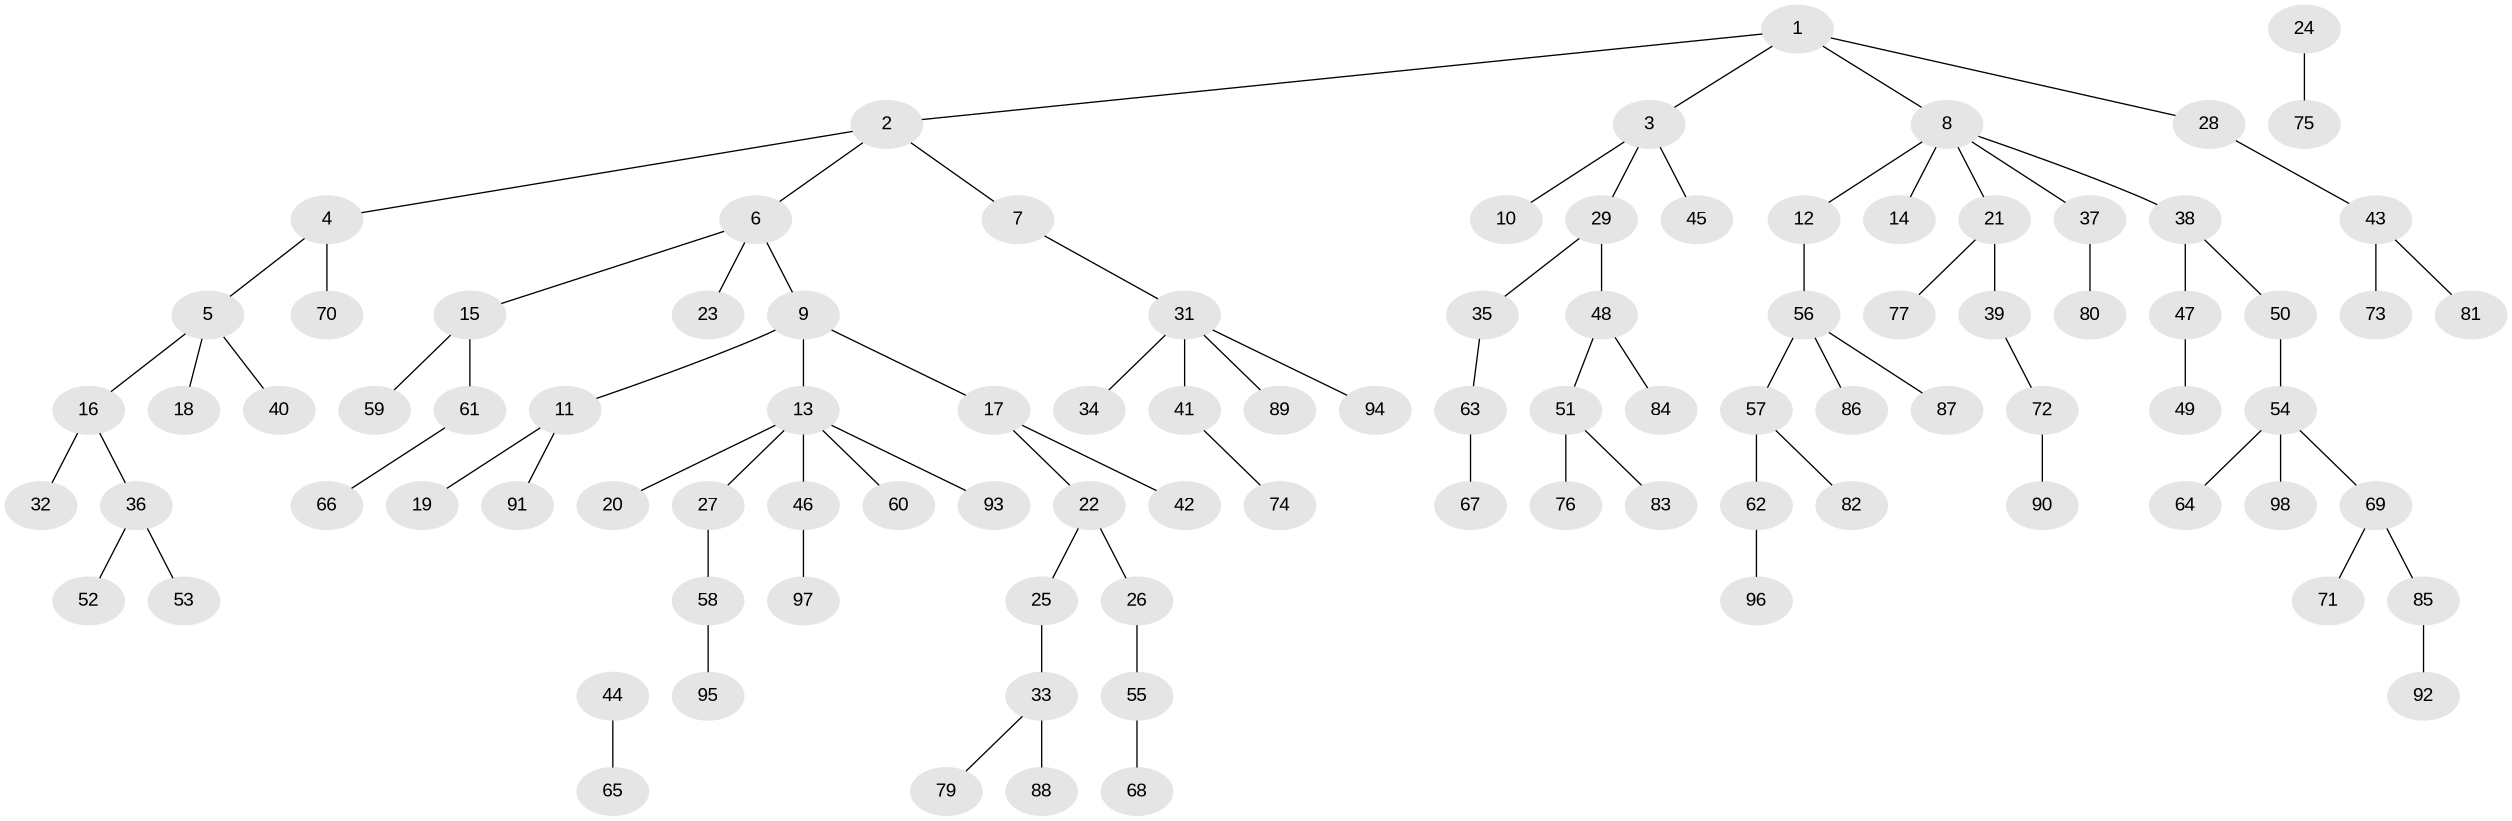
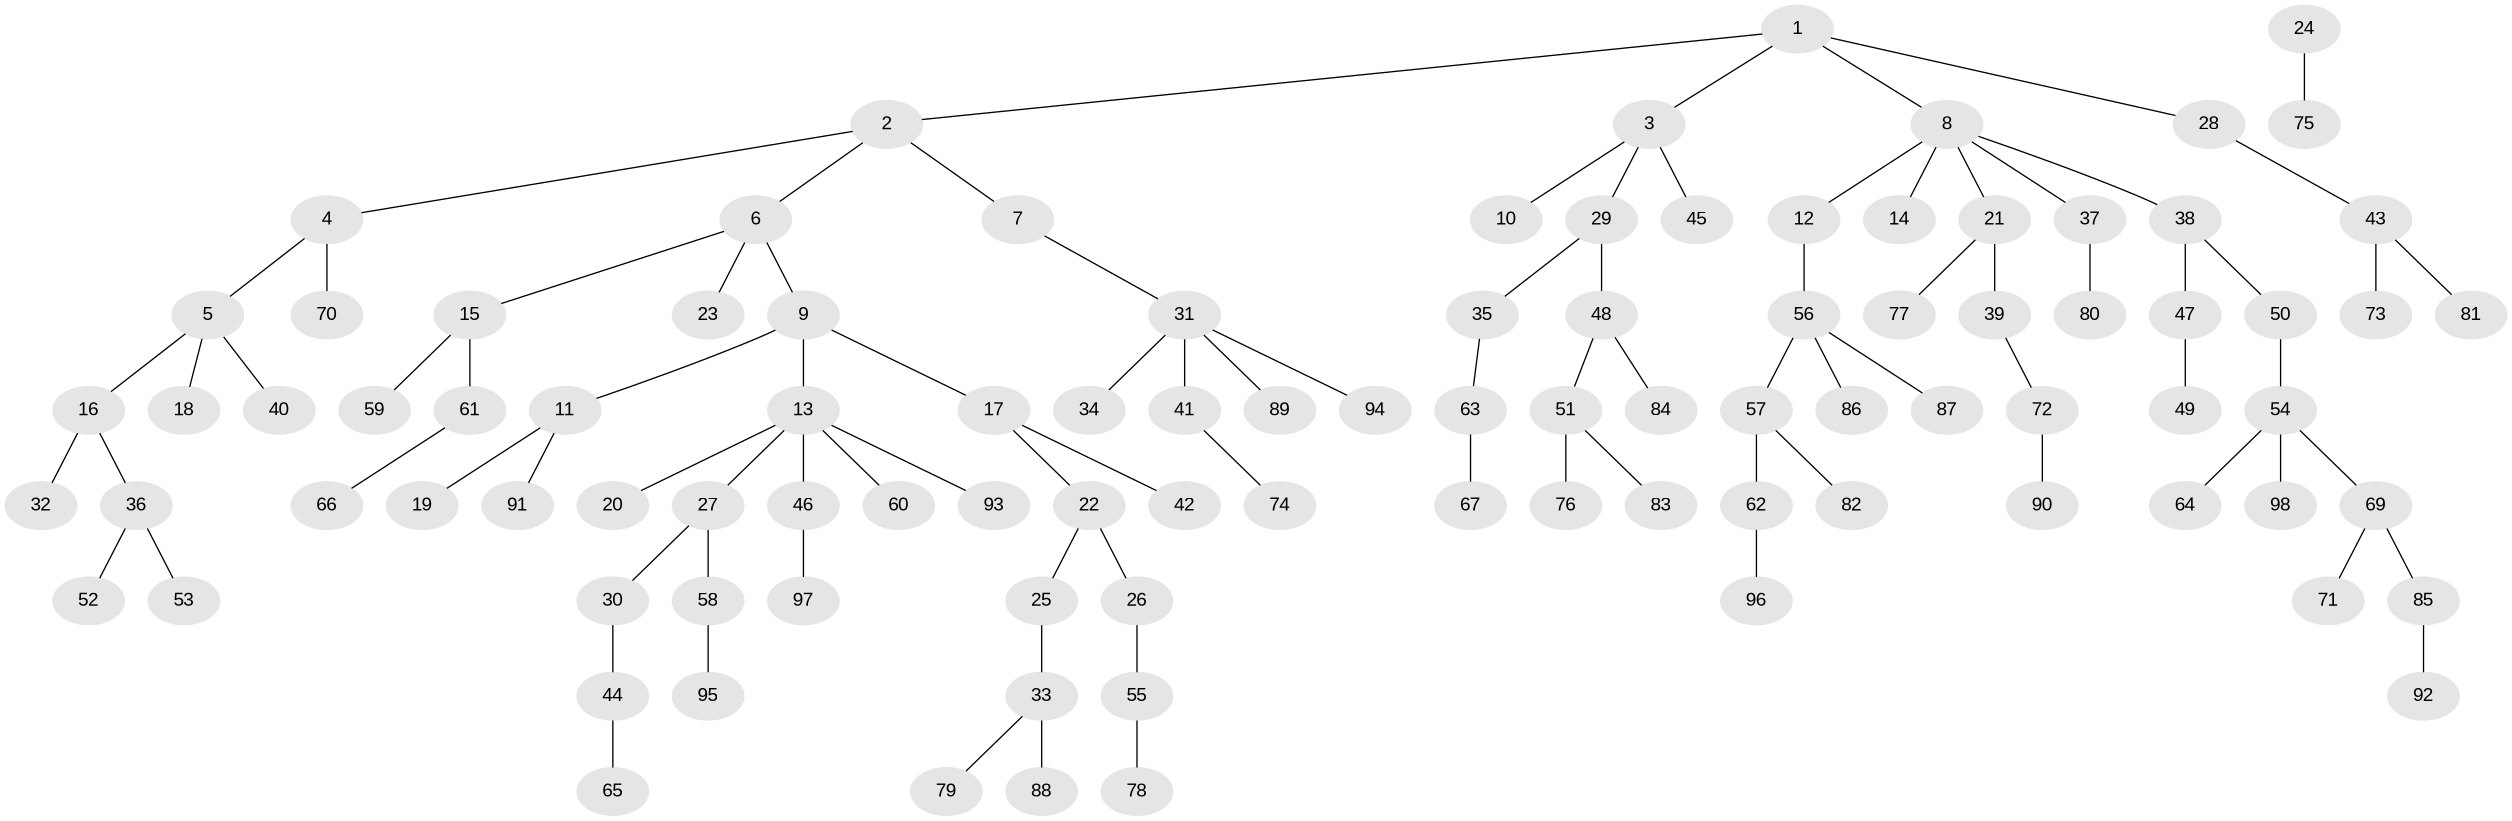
none -> (613, 601)
(1137, 792) -> (1137, 792)
